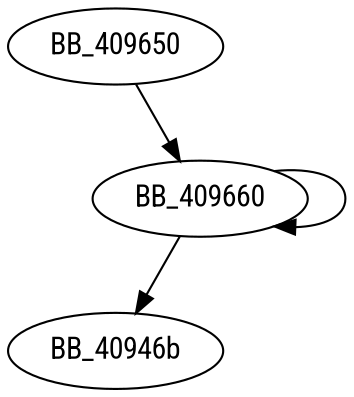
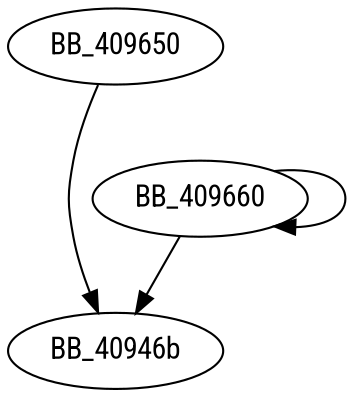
(153, 114) -> (69, 188)
